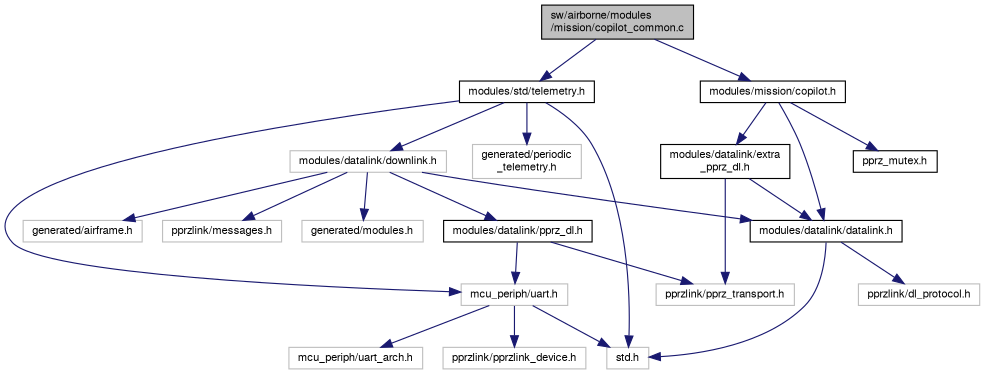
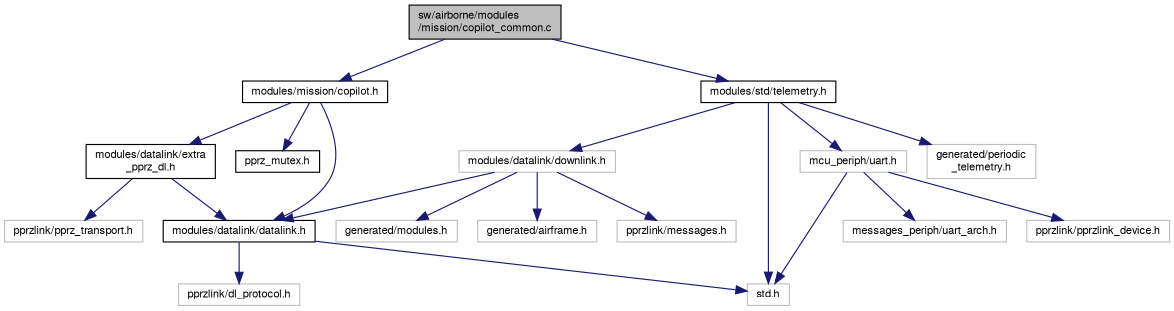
(518, 231) -> none
(356, 358) -> (925, 231)
